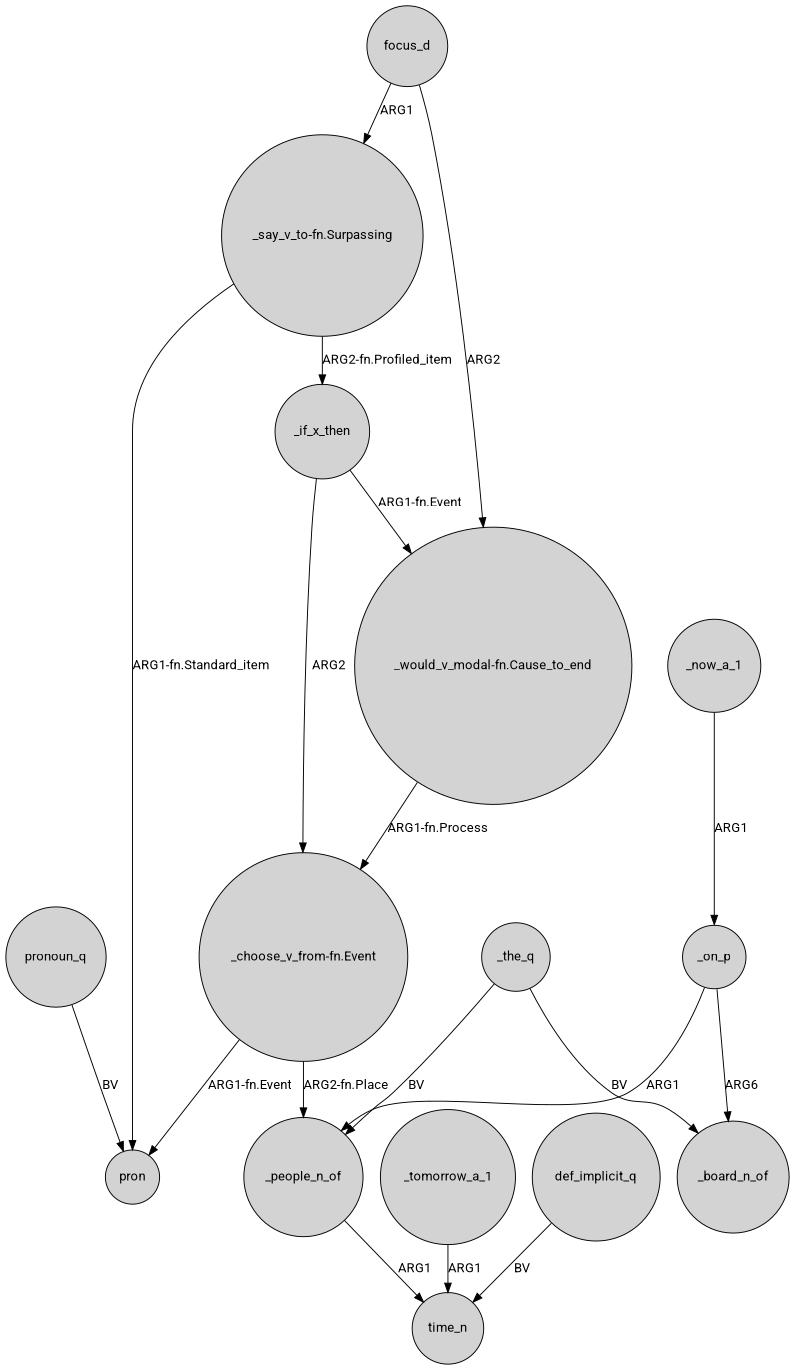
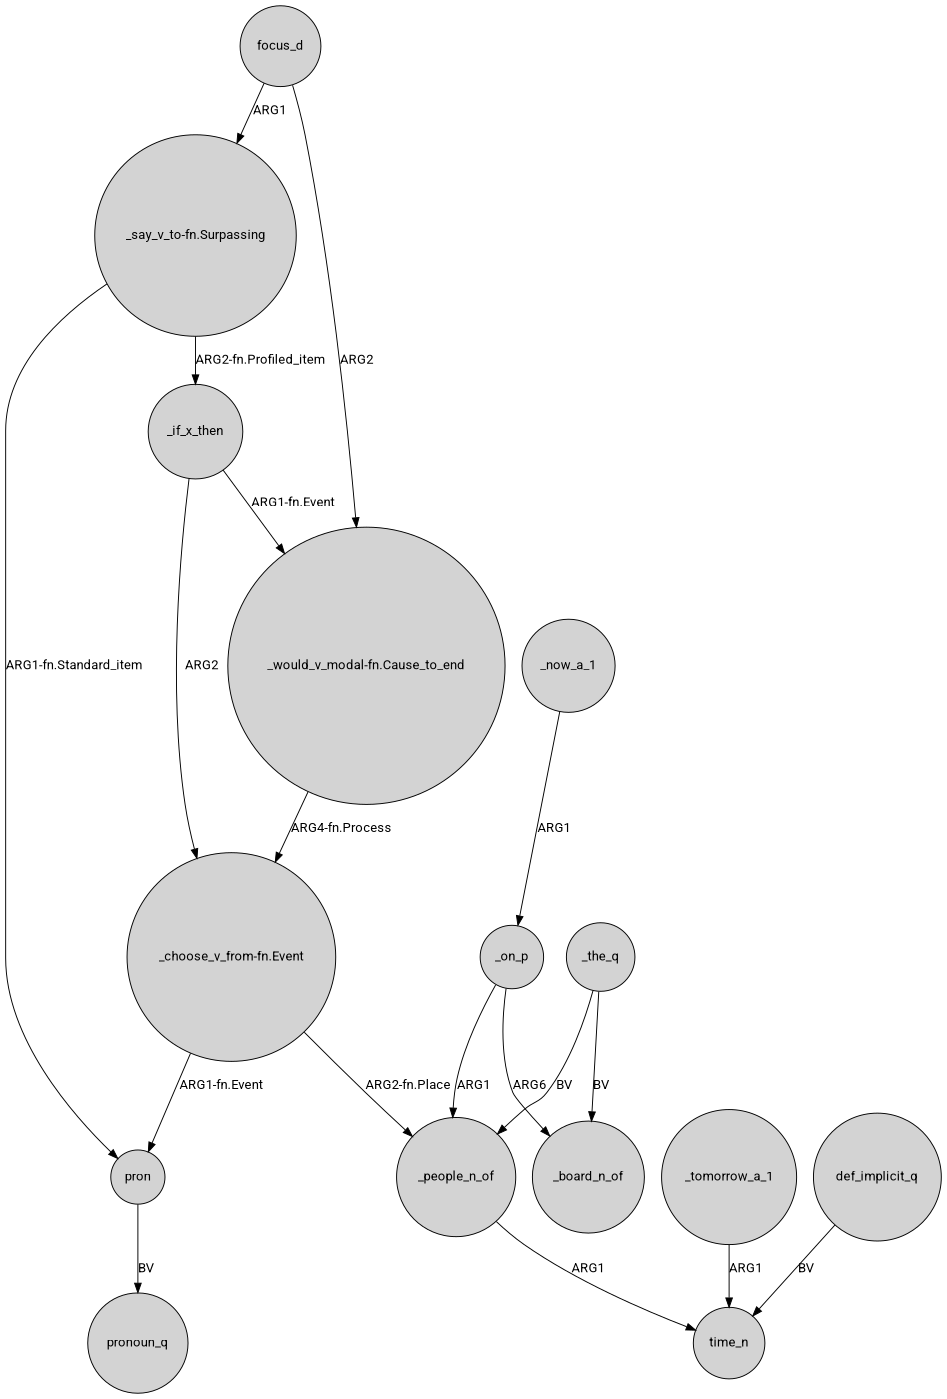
(438, 829) -> (341, 829)
(96, 1074) -> (138, 1244)
